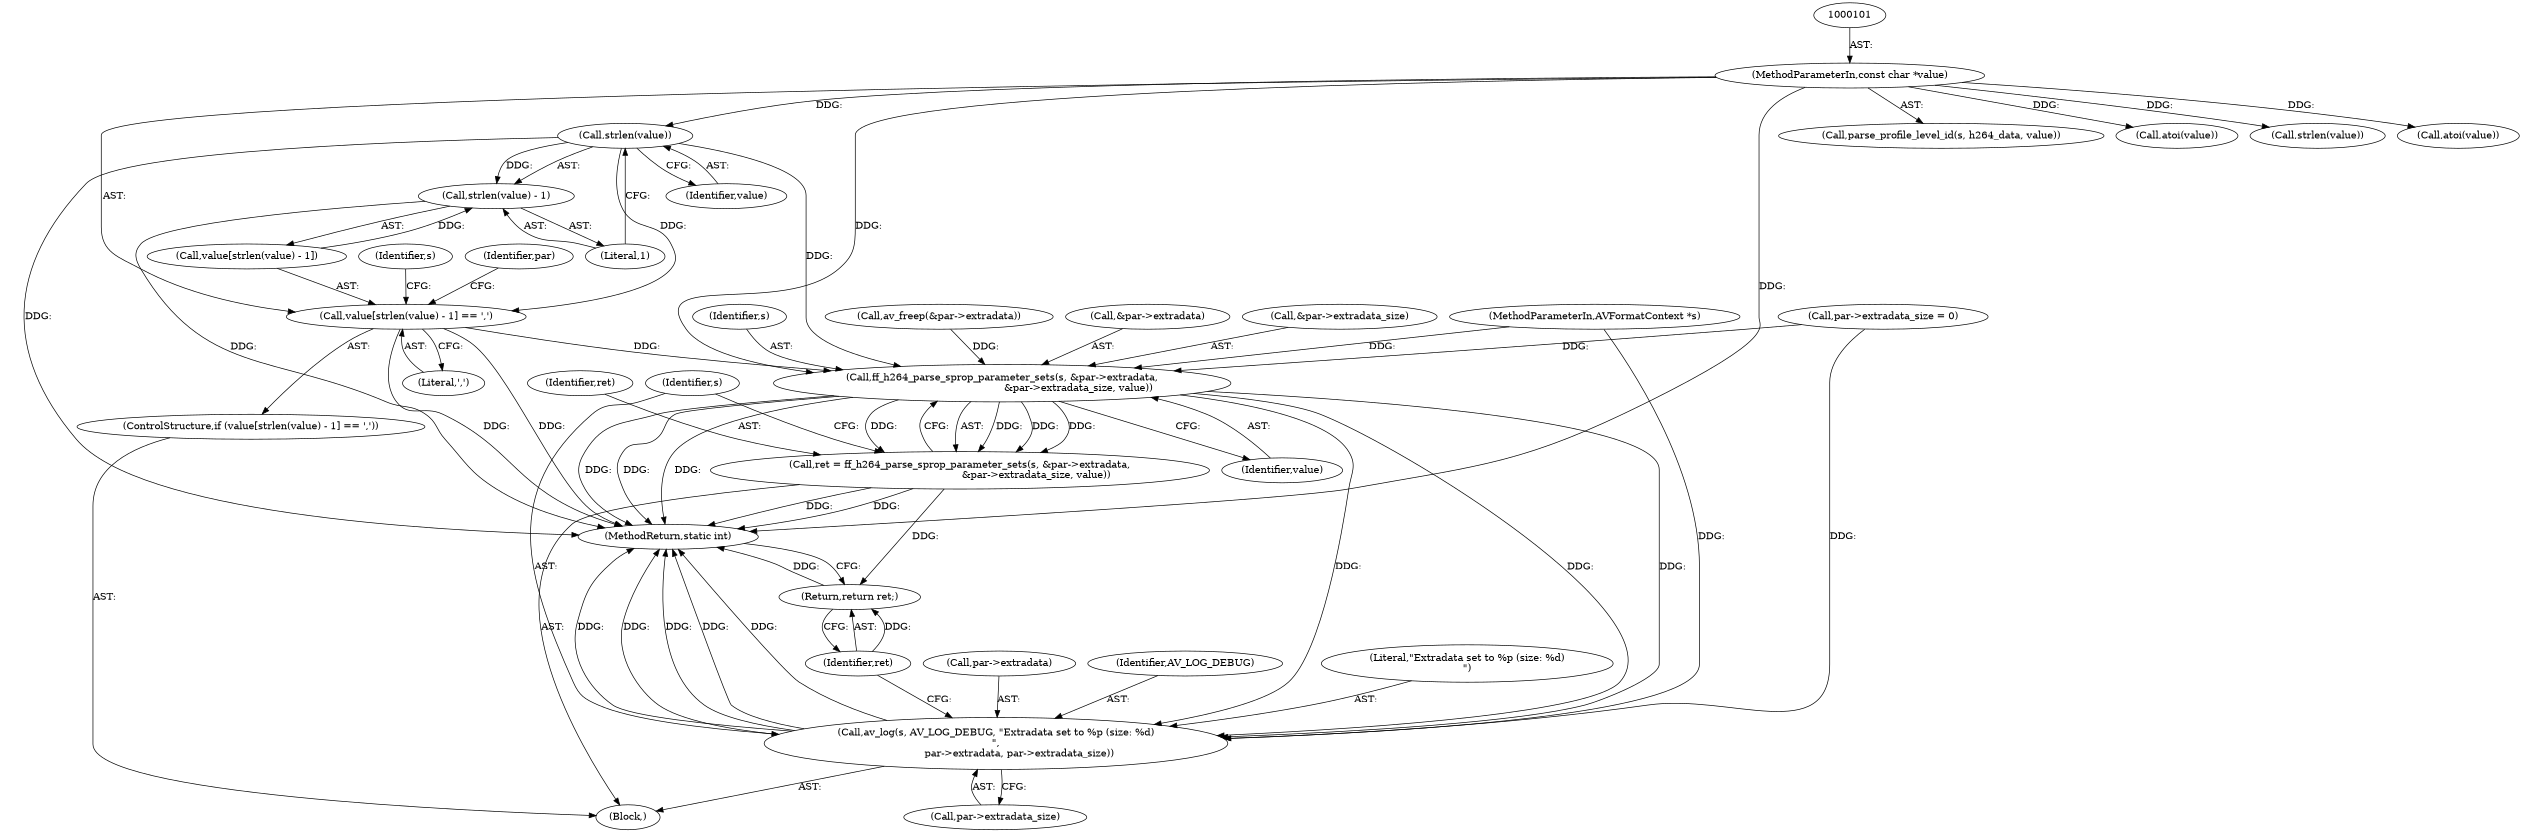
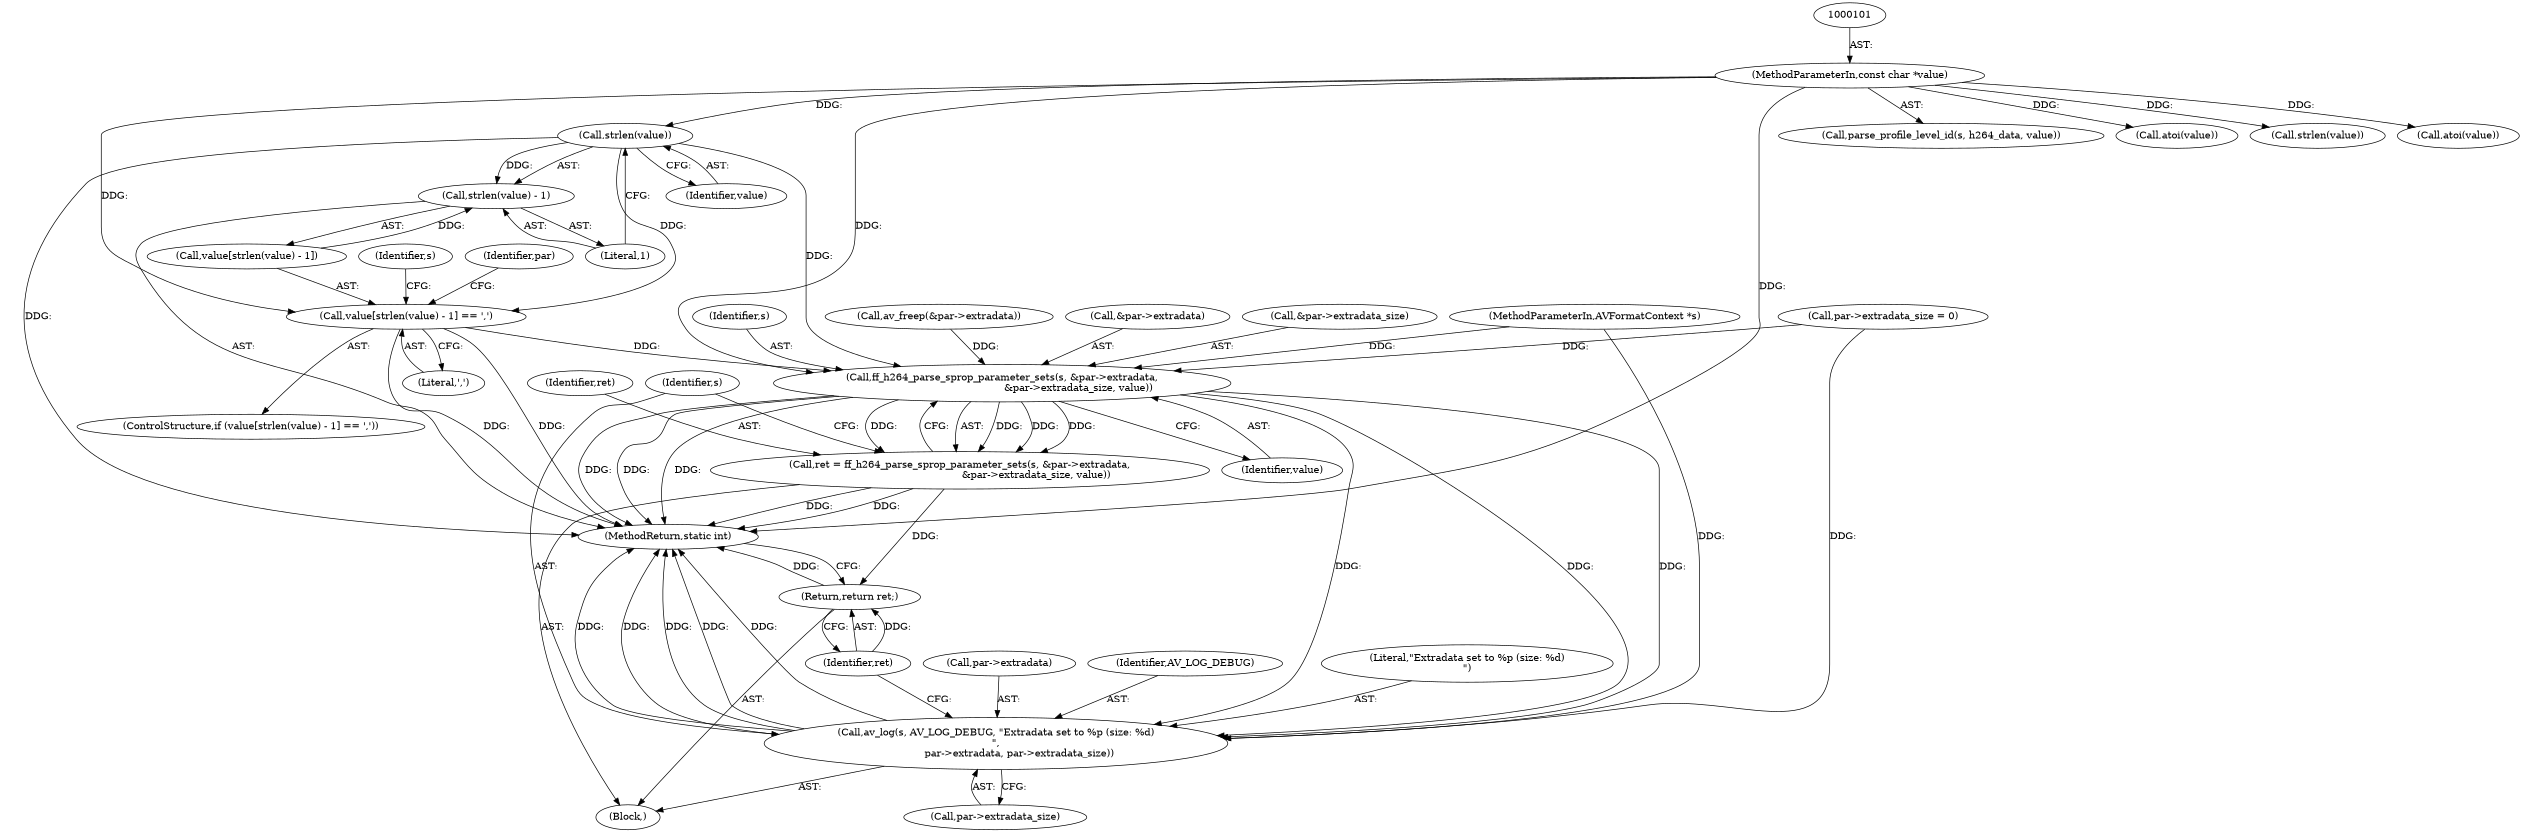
(116, 196) -> (116, 196)
(245, 347) -> (245, 347)
(163, 778) -> (736, 702)
